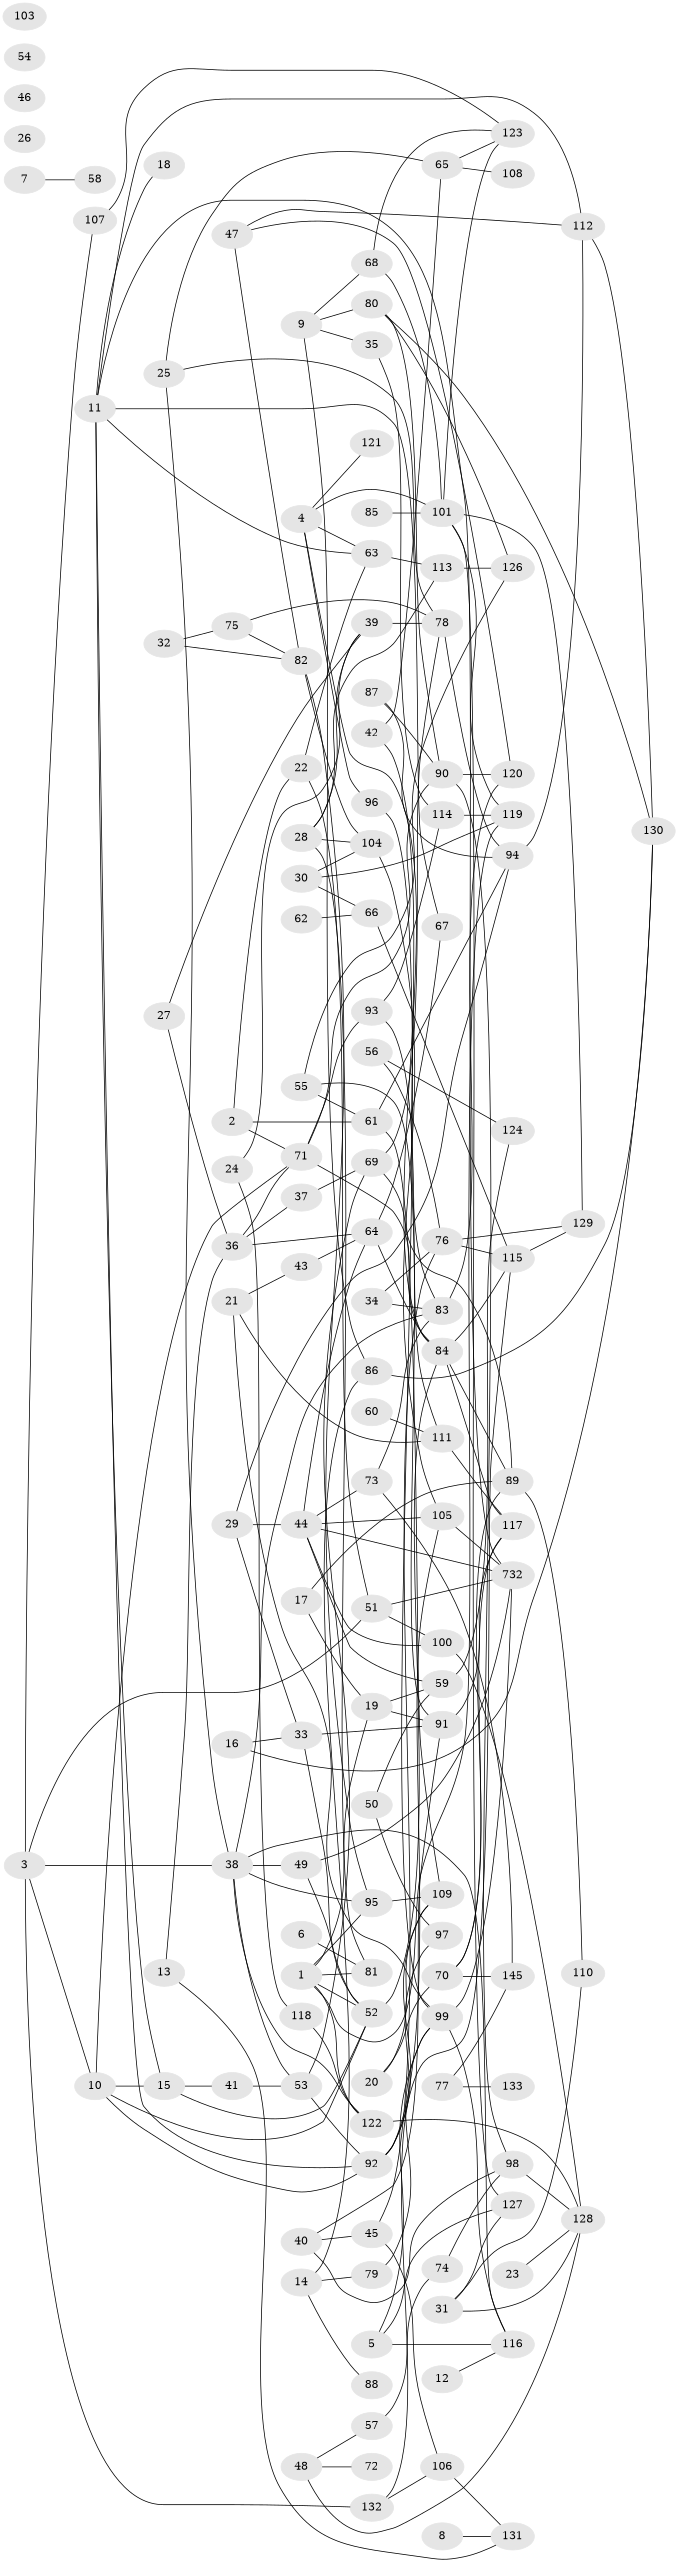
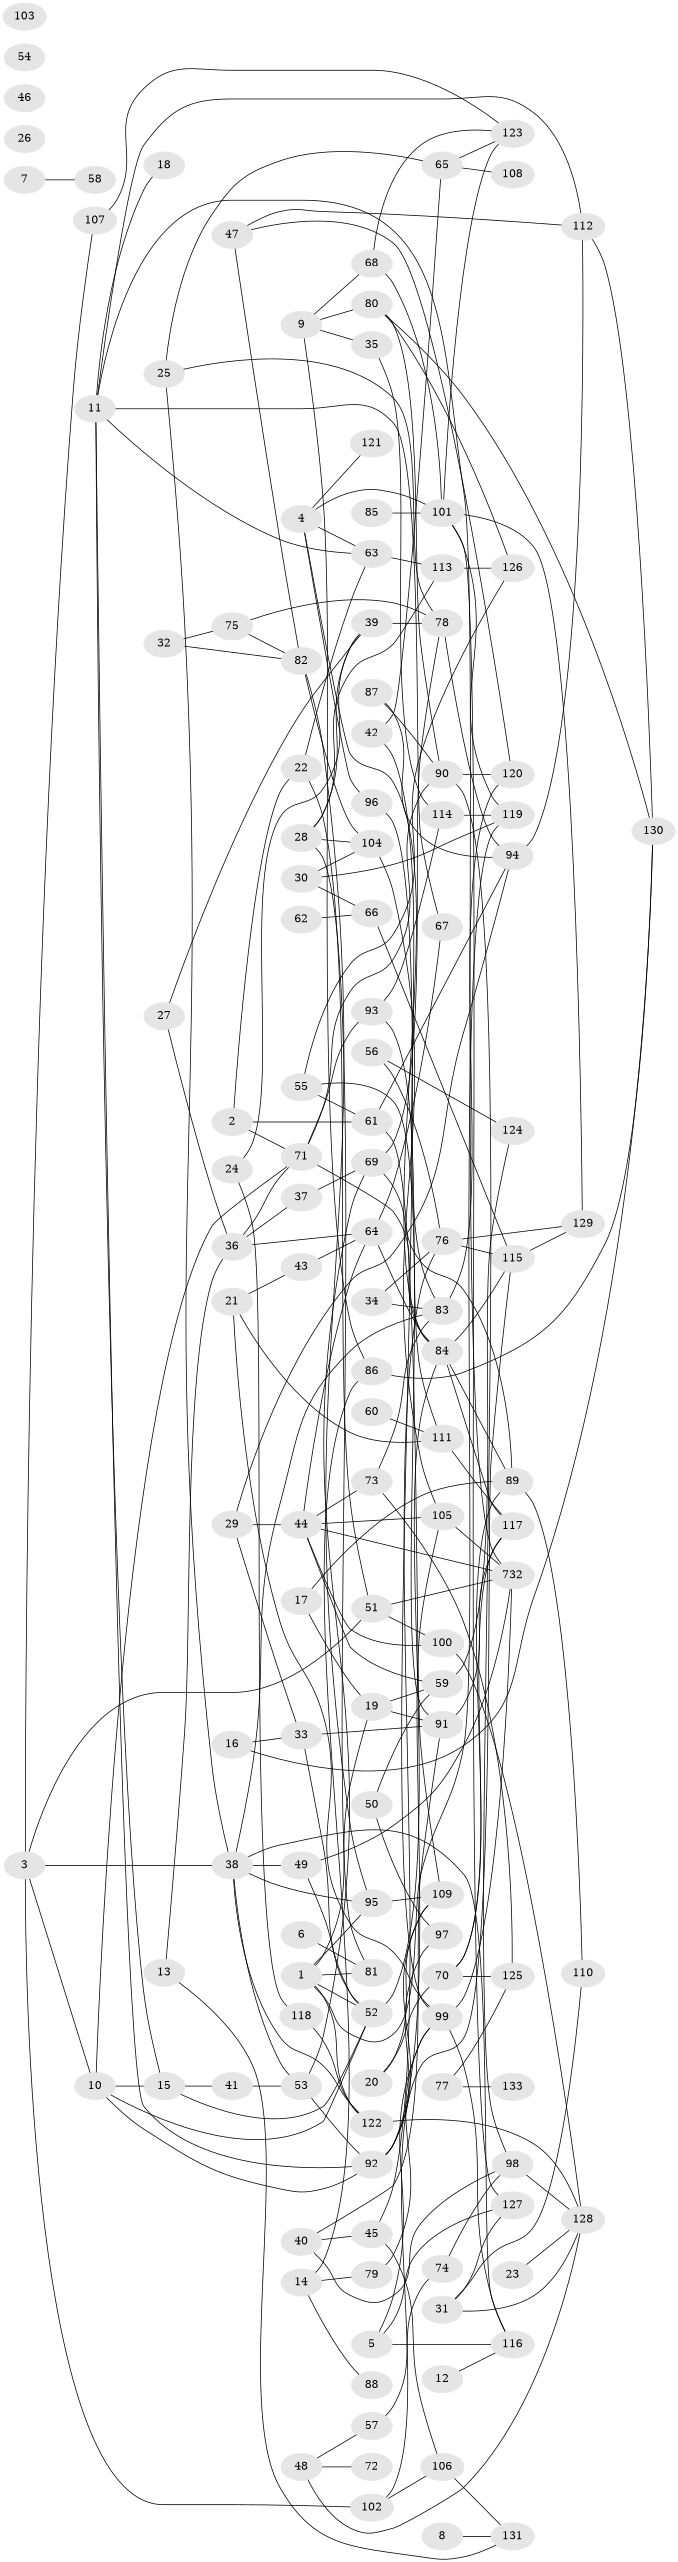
(513, 1977) -> (513, 1977)
(372, 2508) -> (372, 2508)
